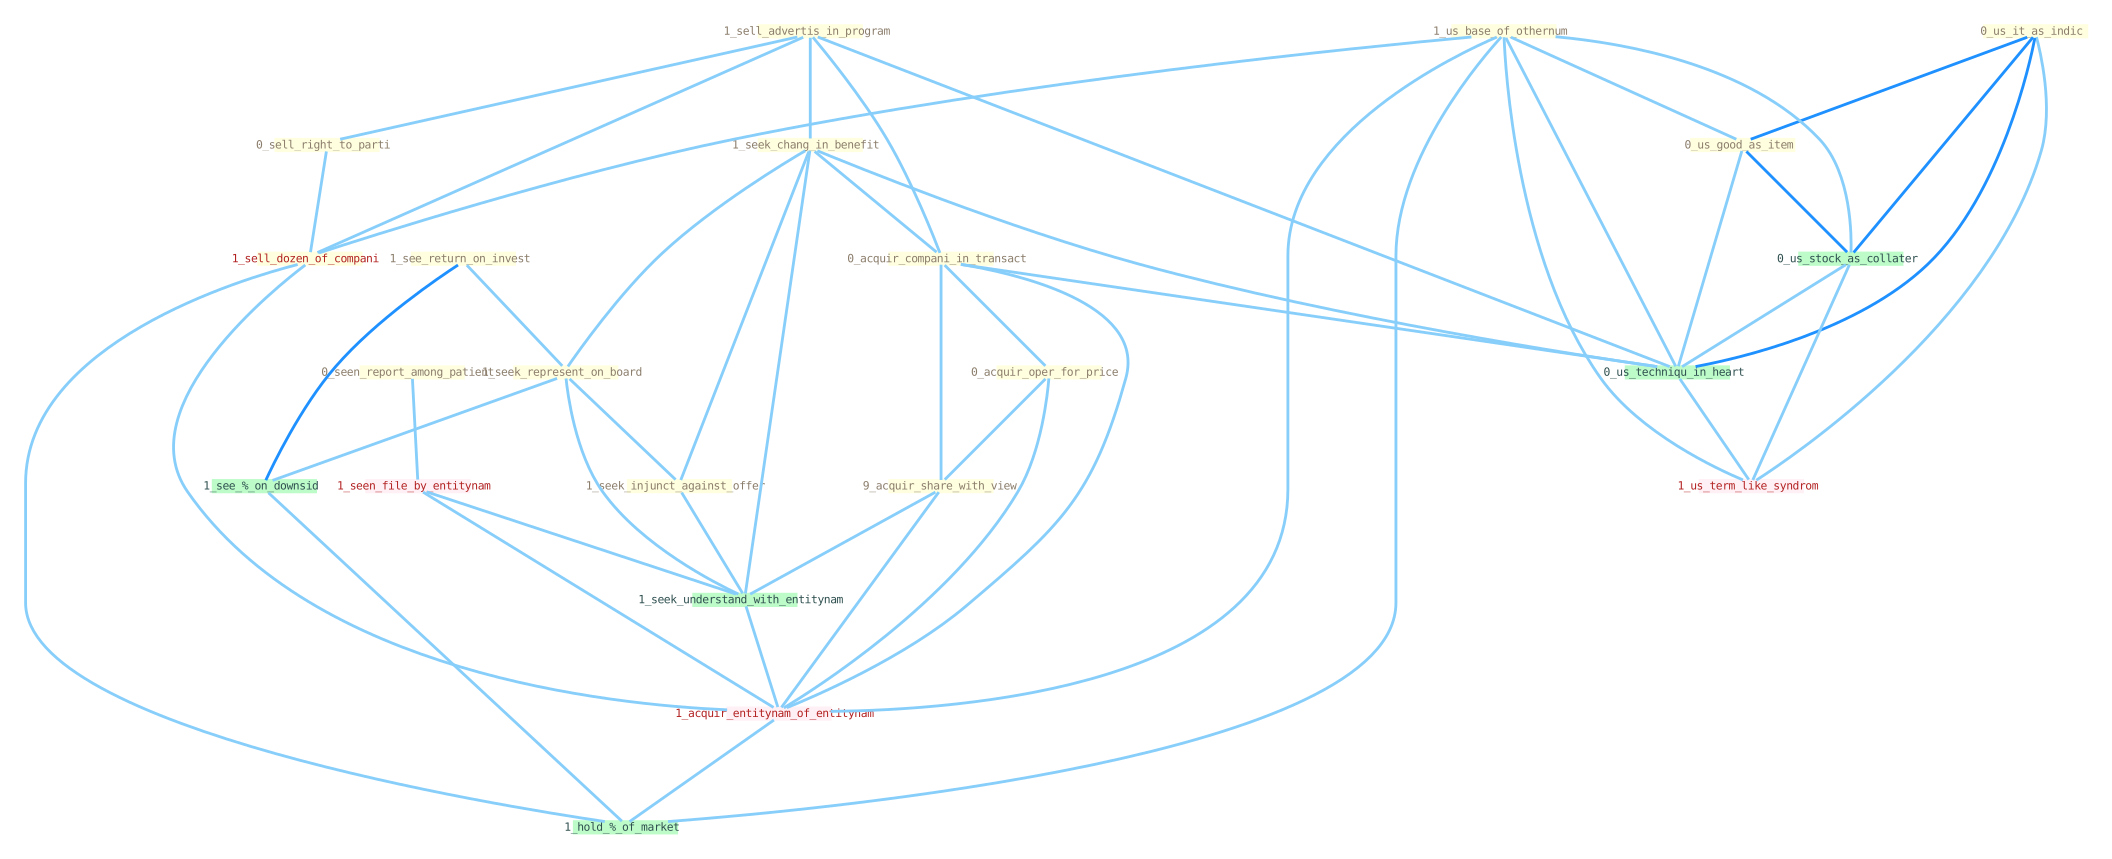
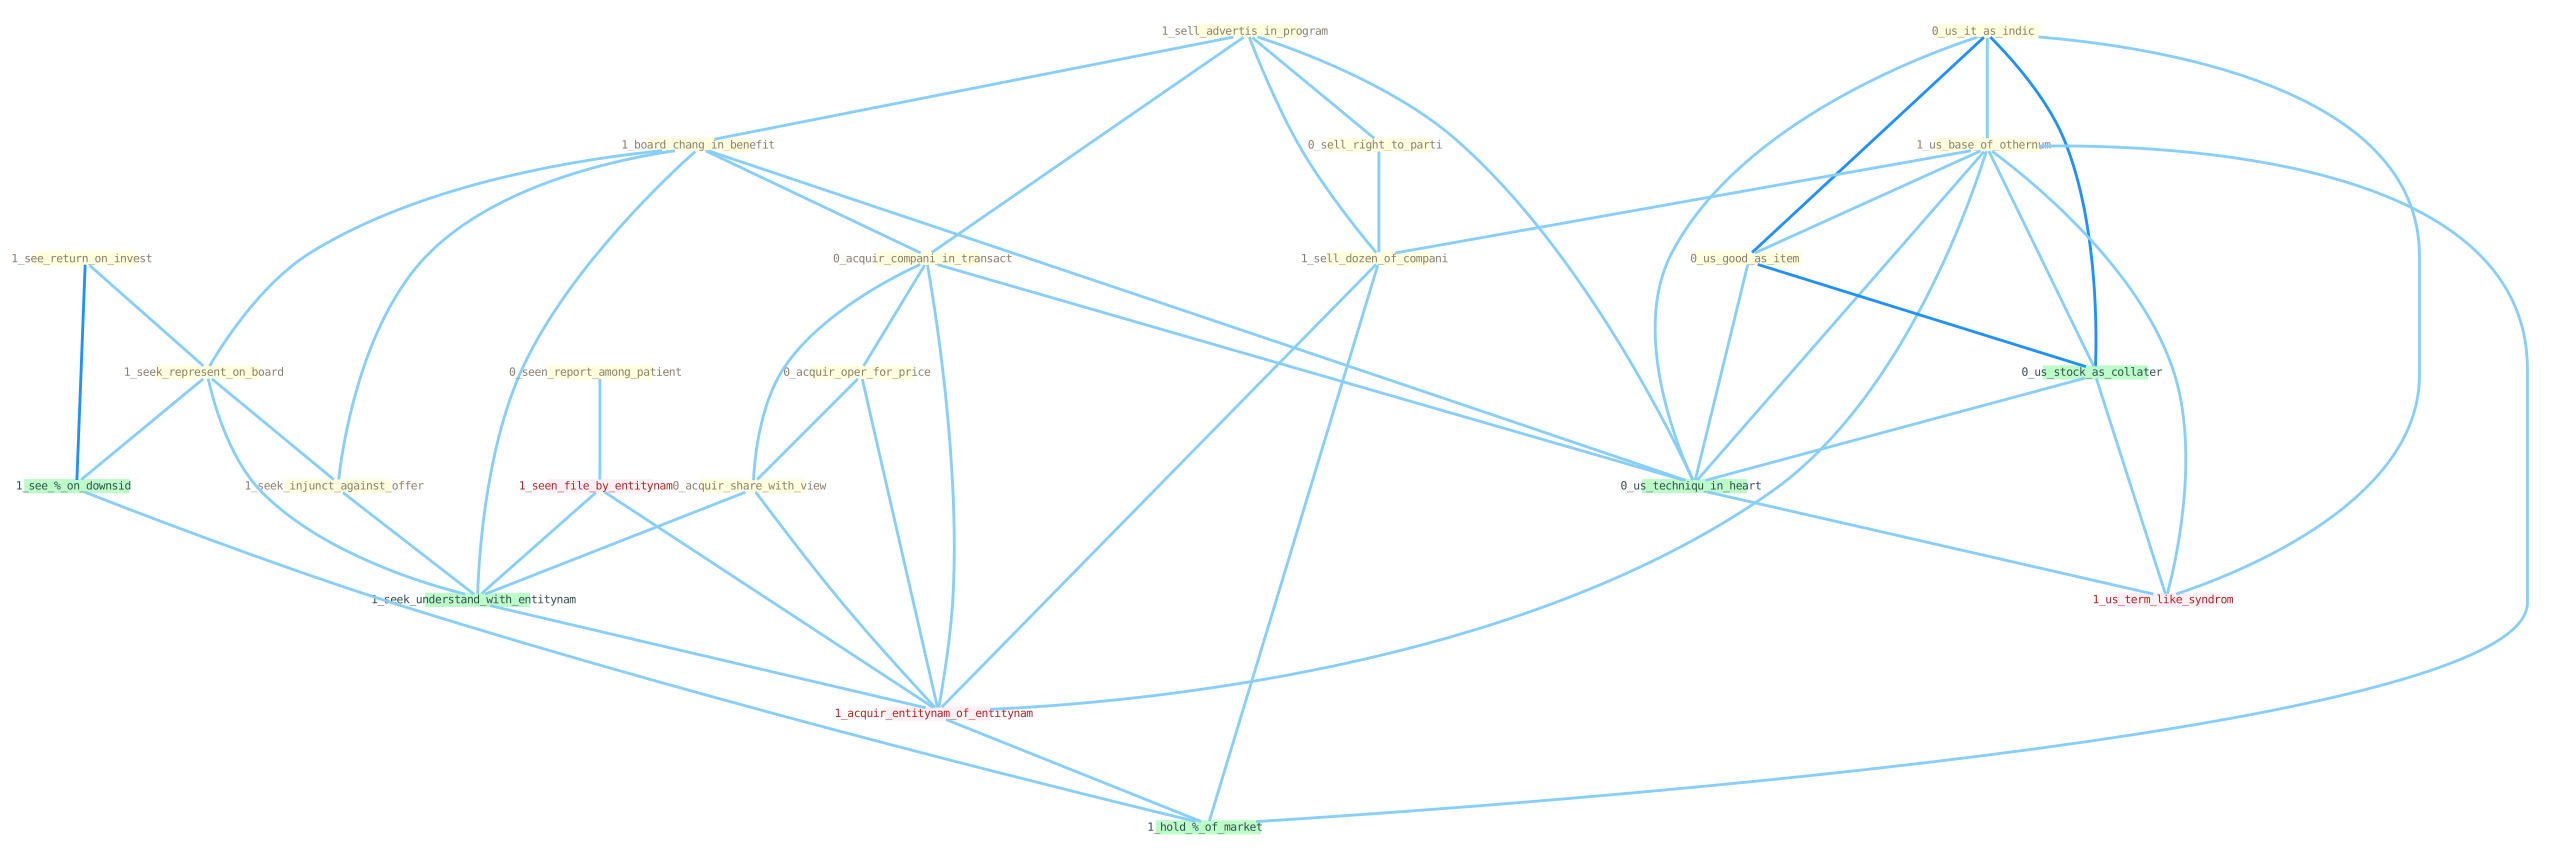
none -> (1987, 88)
(810, 145) -> (699, 145)
(310, 259) -> (1379, 259)
(1927, 265) -> (1736, 172)
(941, 486) -> (753, 486)
